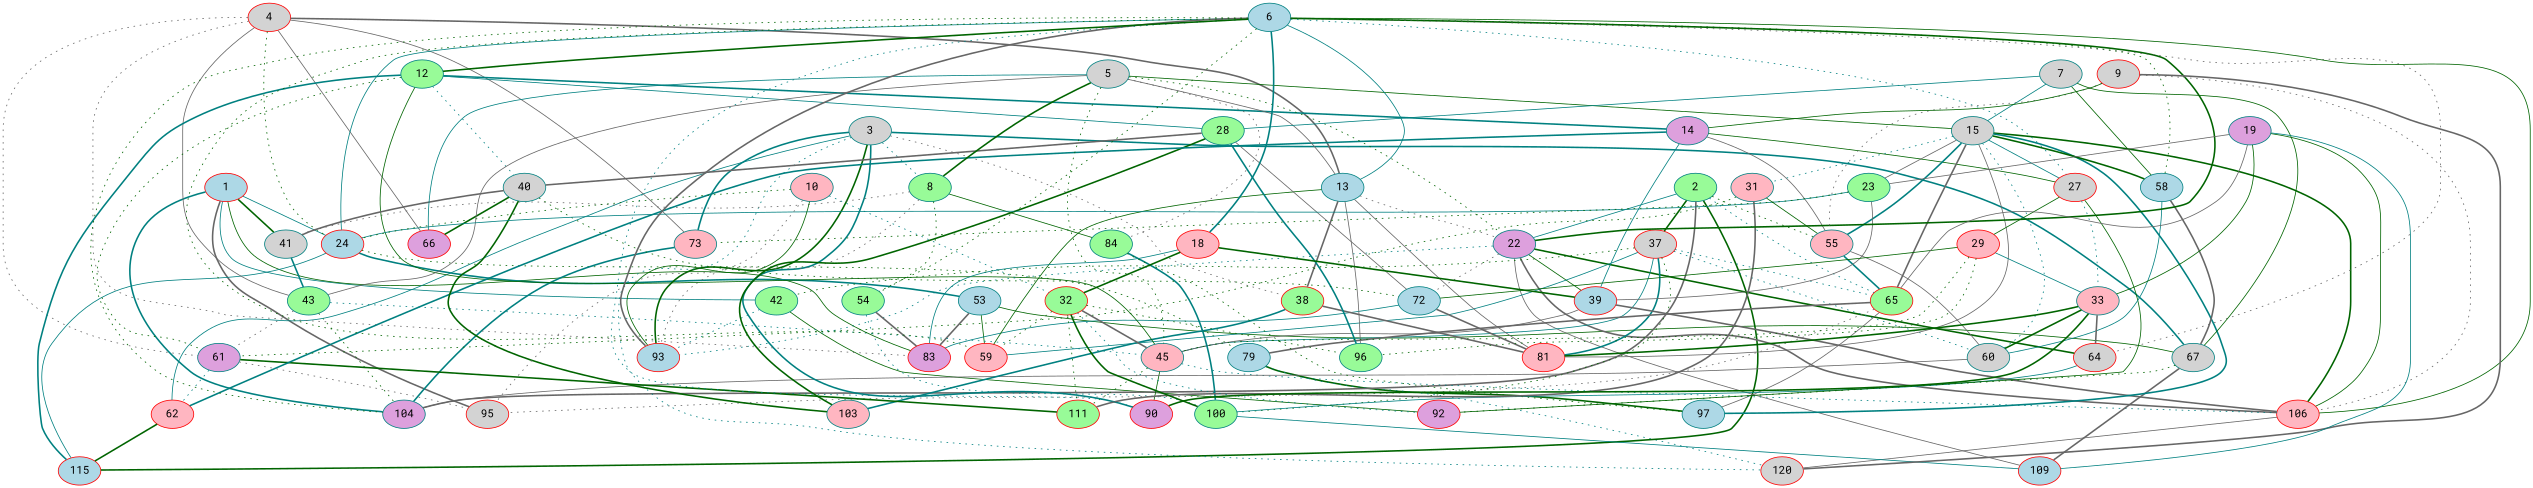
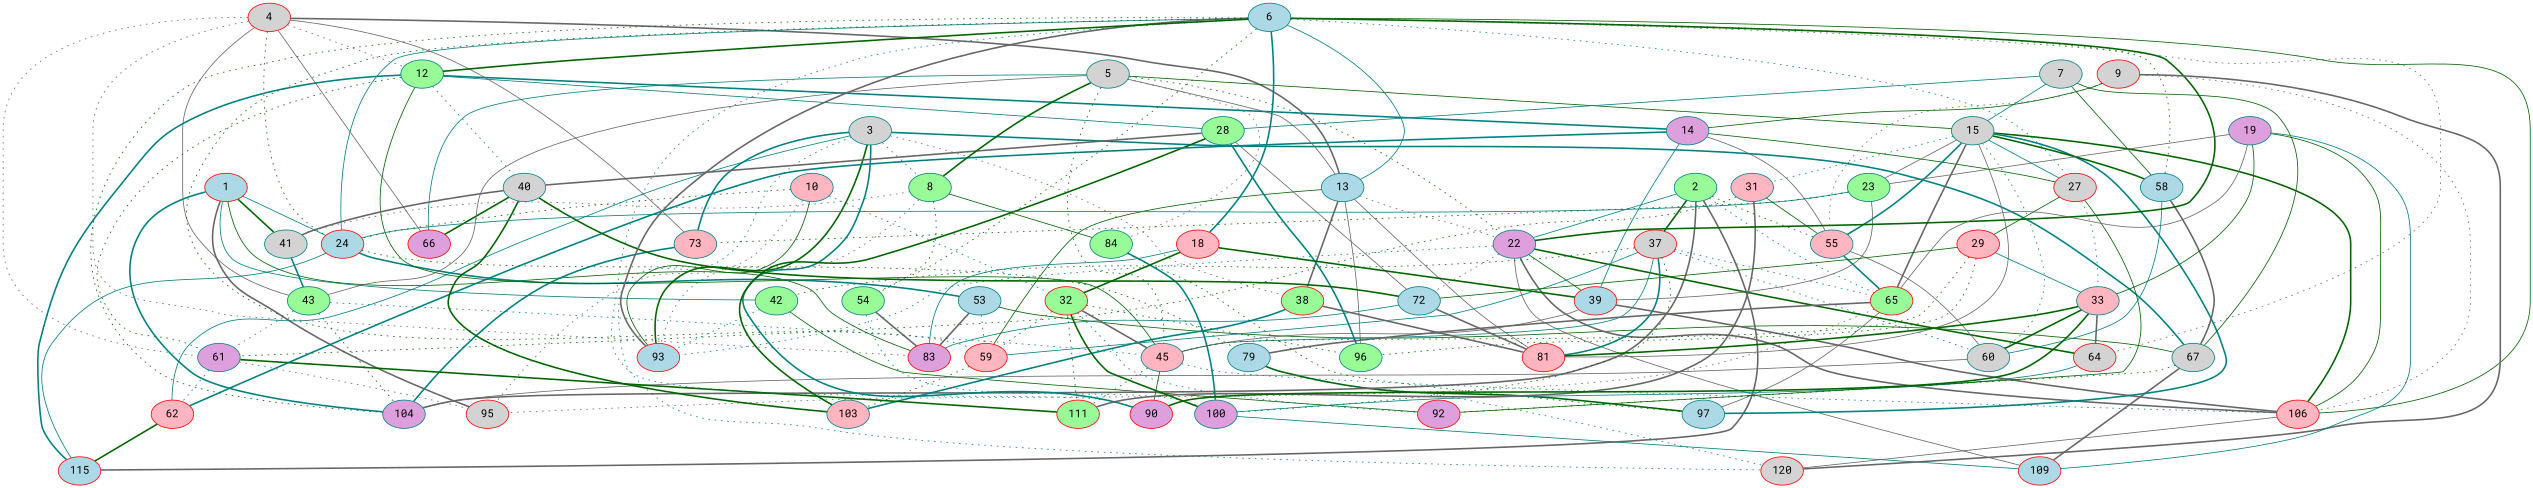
none -> (343, 45)
(1093, 281) -> (1093, 281)
(983, 329) -> (983, 329)
none -> (918, 388)
(1216, 414) -> (1216, 414)
(1039, 459) -> (1039, 459)
